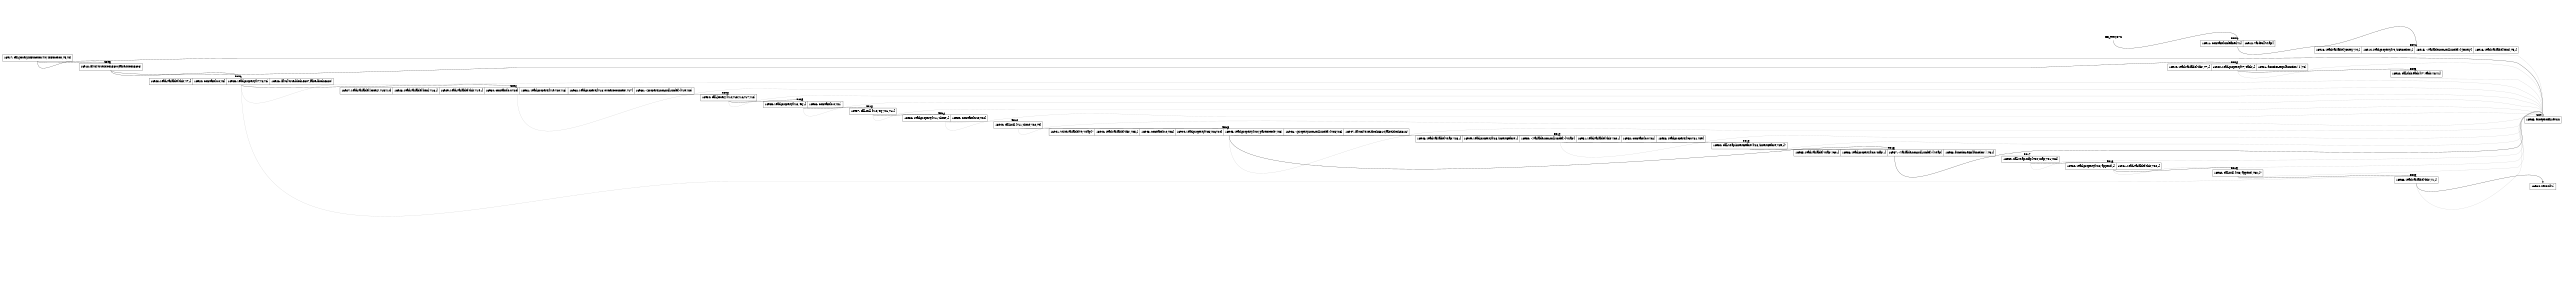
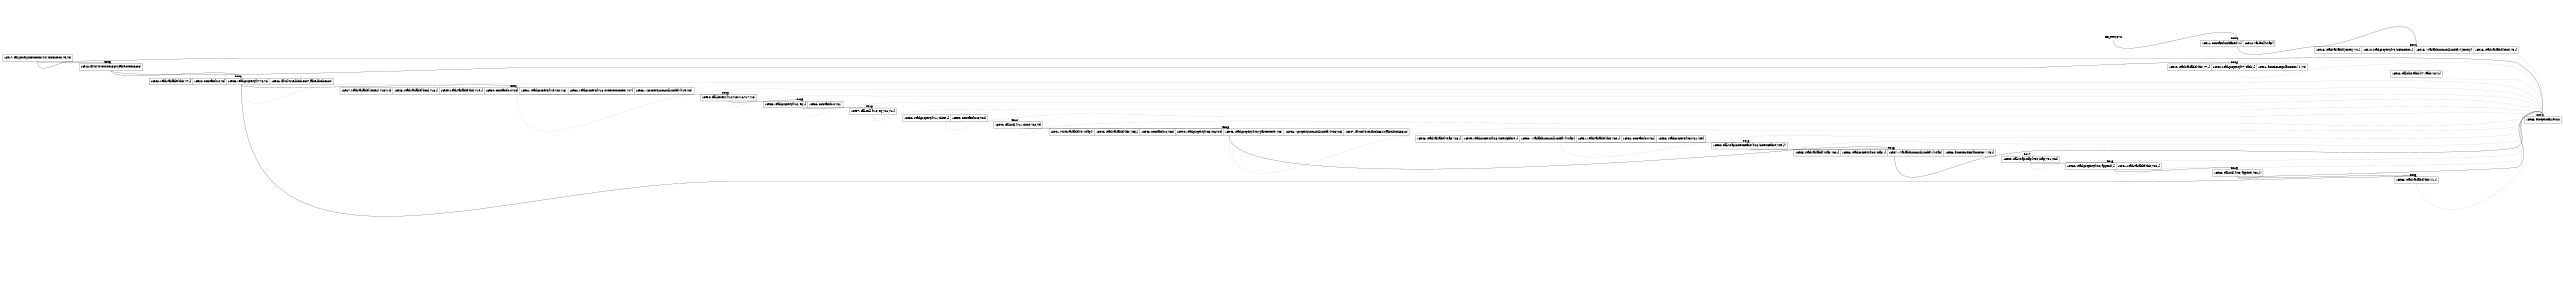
(2326, 71) -> none
(908, 115) -> none
(1394, 135) -> none
(2415, 172) -> (2415, 172)
(1287, 182) -> (1287, 182)
(2543, 186) -> none
